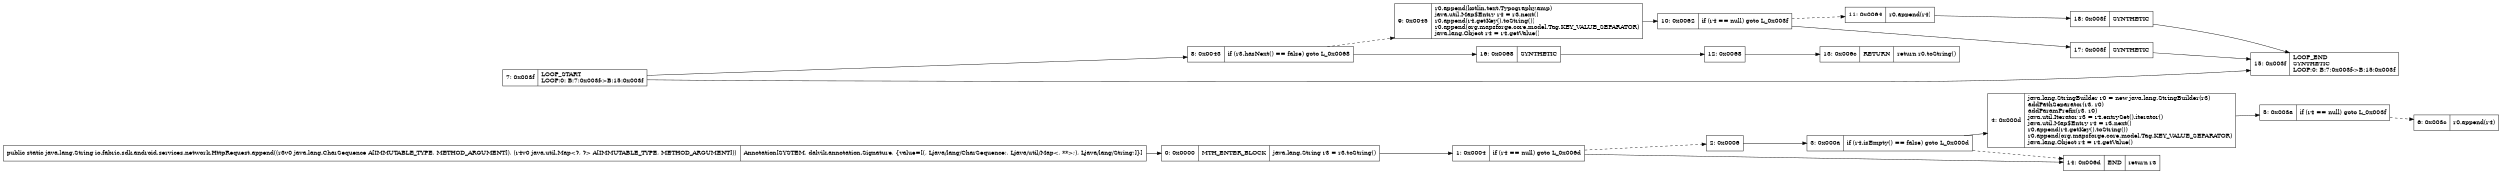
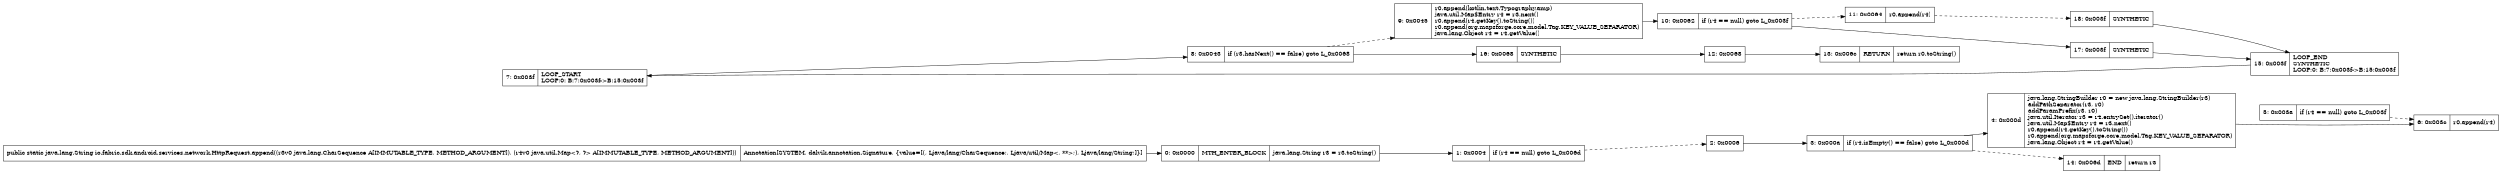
(2000, 17) -> (2000, 17)
(1447, 82) -> (1451, 74)
(2246, 116) -> (2323, 125)
(1822, 158) -> none
